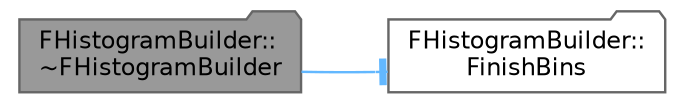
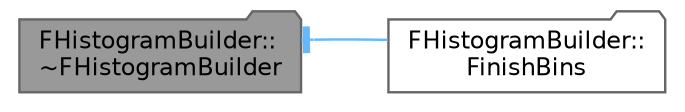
(338, 72) -> (351, 39)
